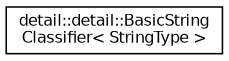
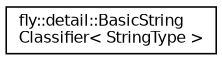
(114, 30) -> (111, 30)
